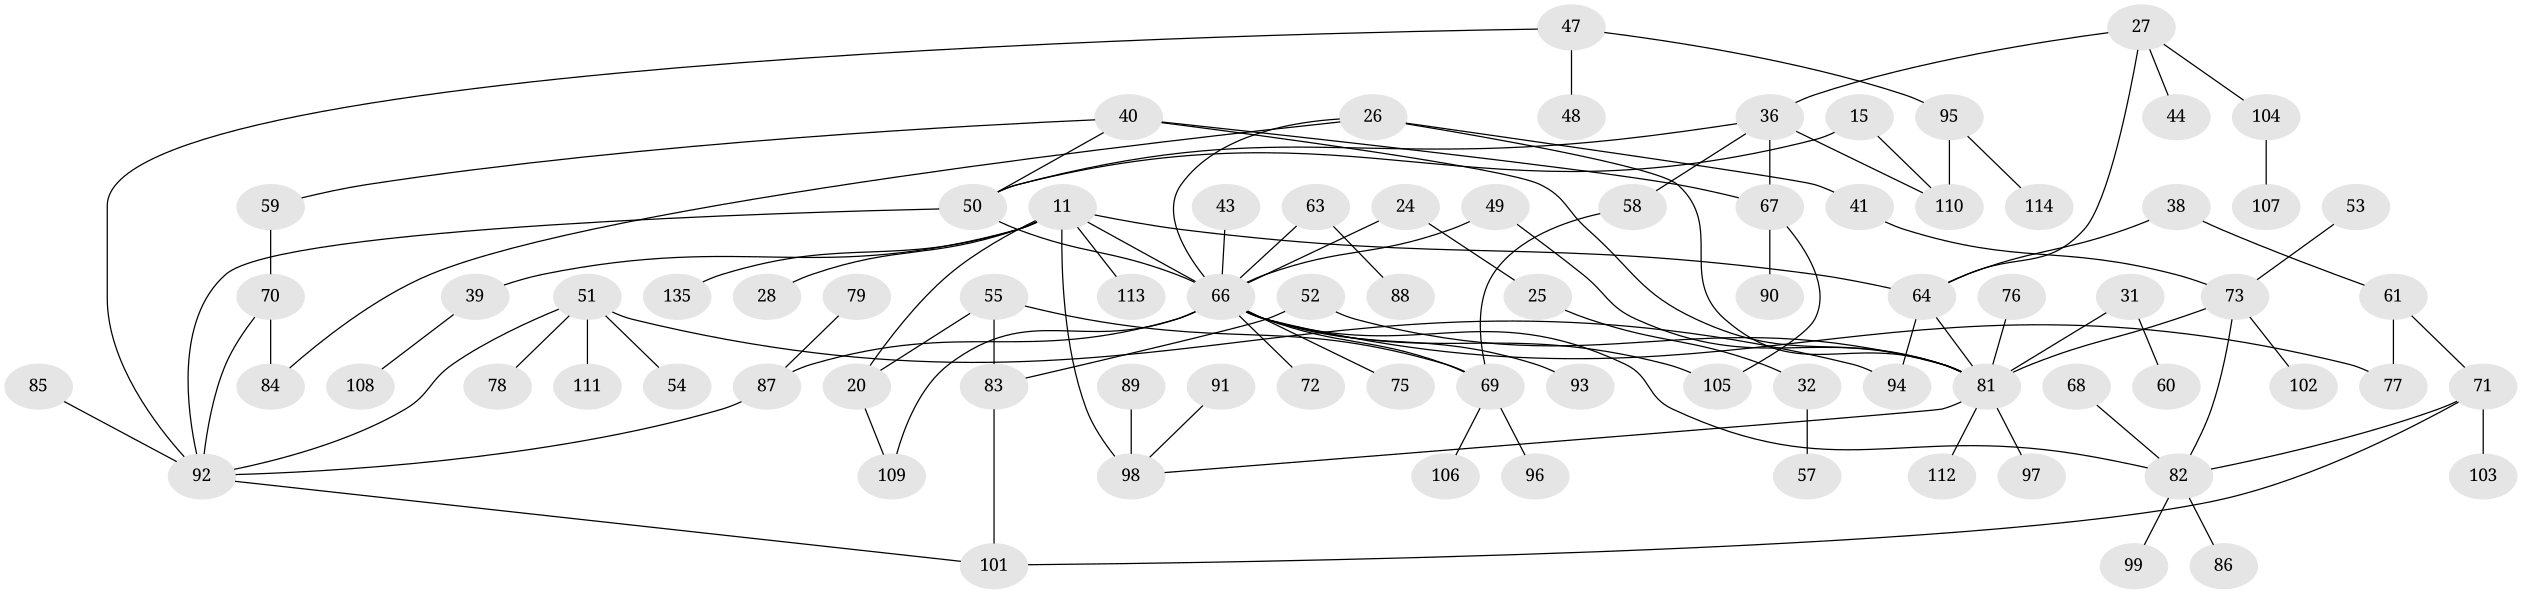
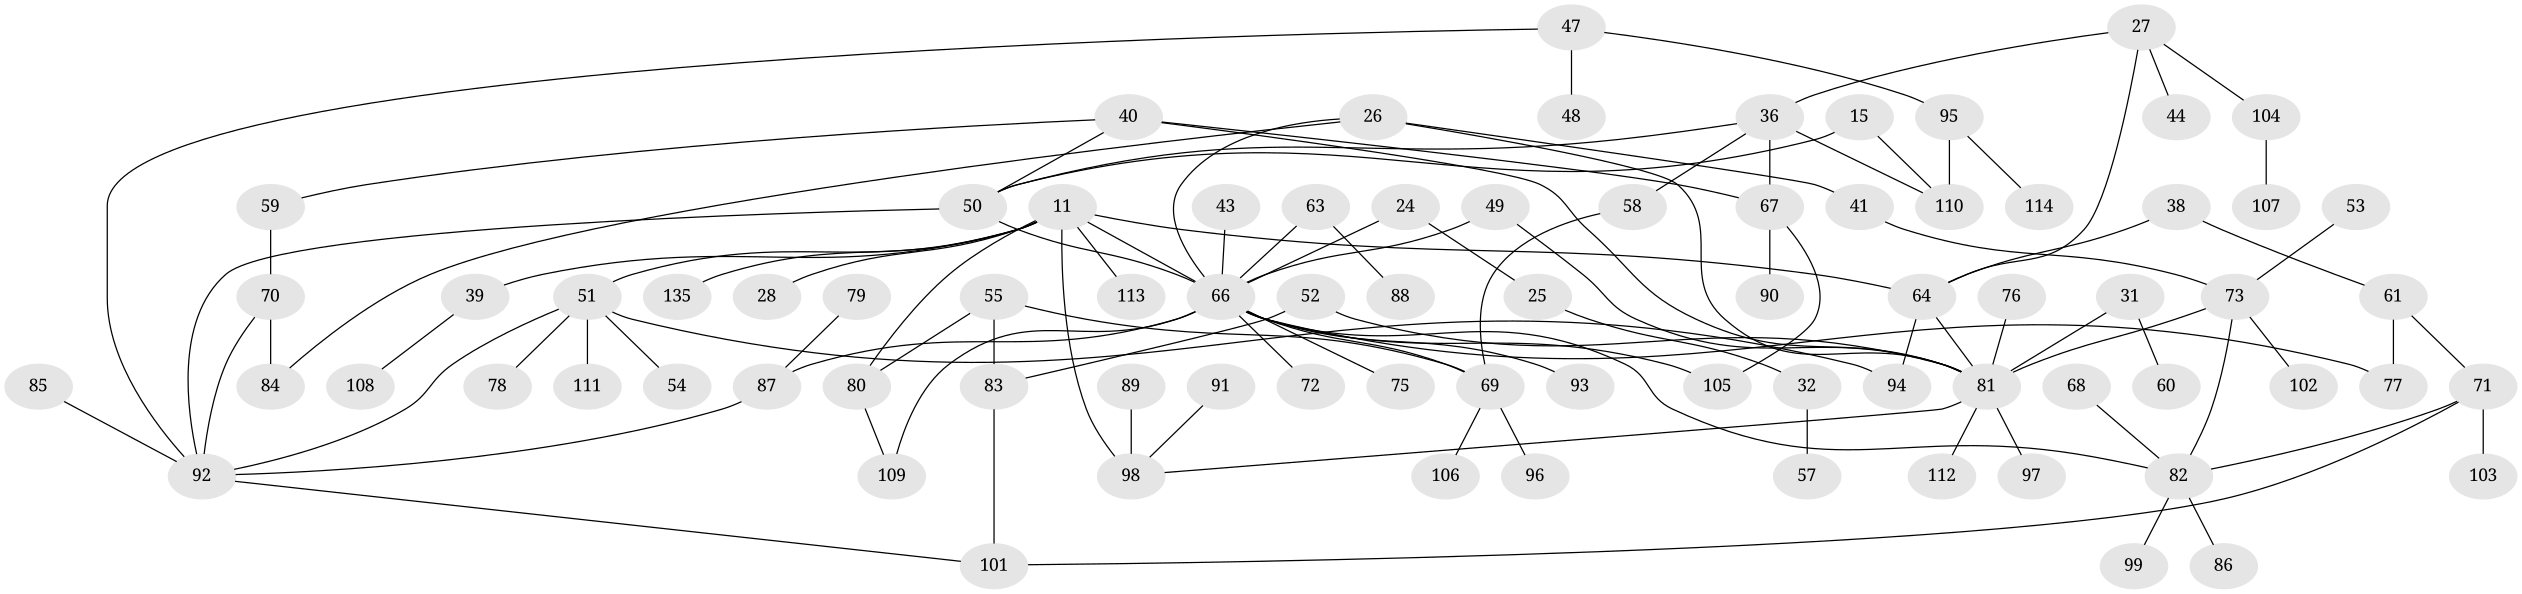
none -> (825, 252)
(857, 387) -> (857, 387)
